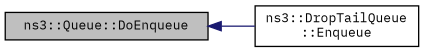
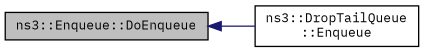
(107, 26) -> (107, 26)
